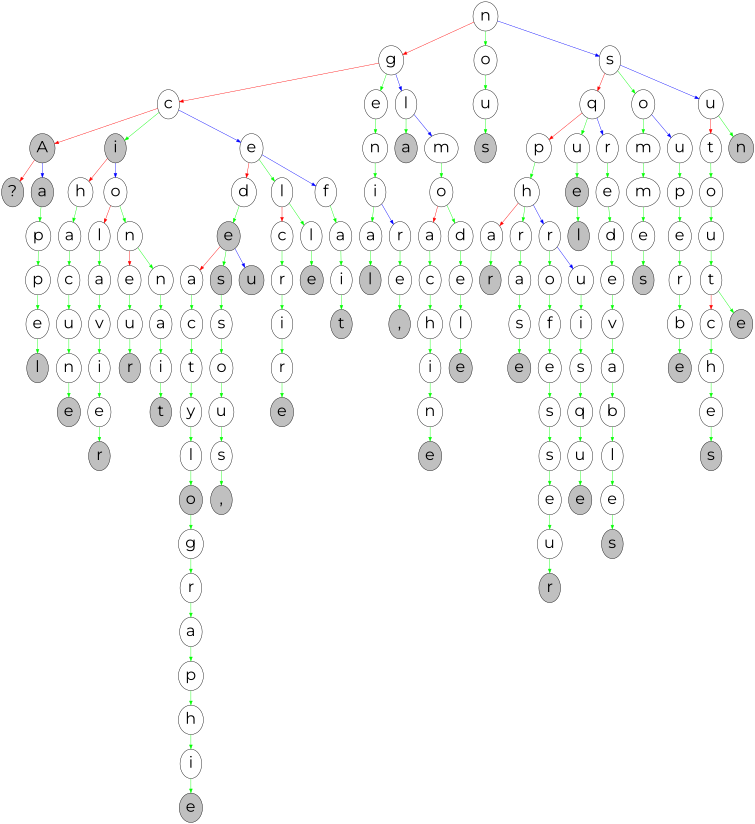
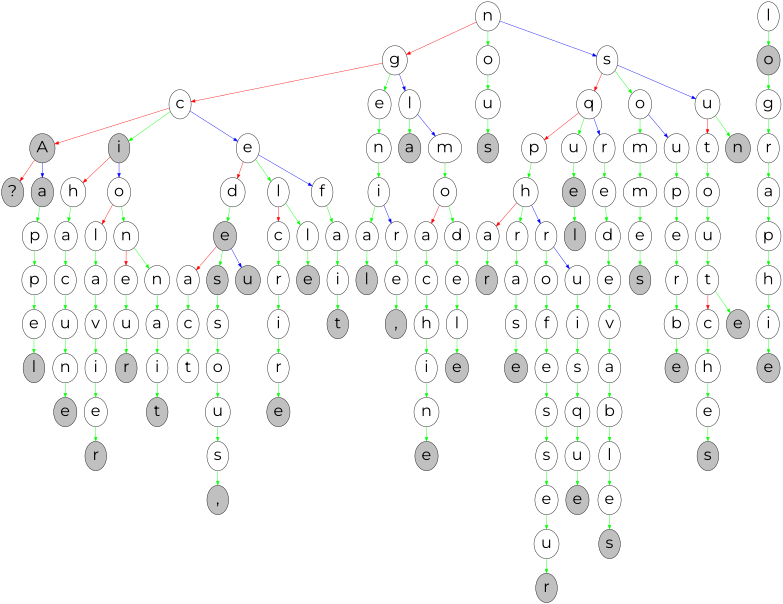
(191, 412) -> none
